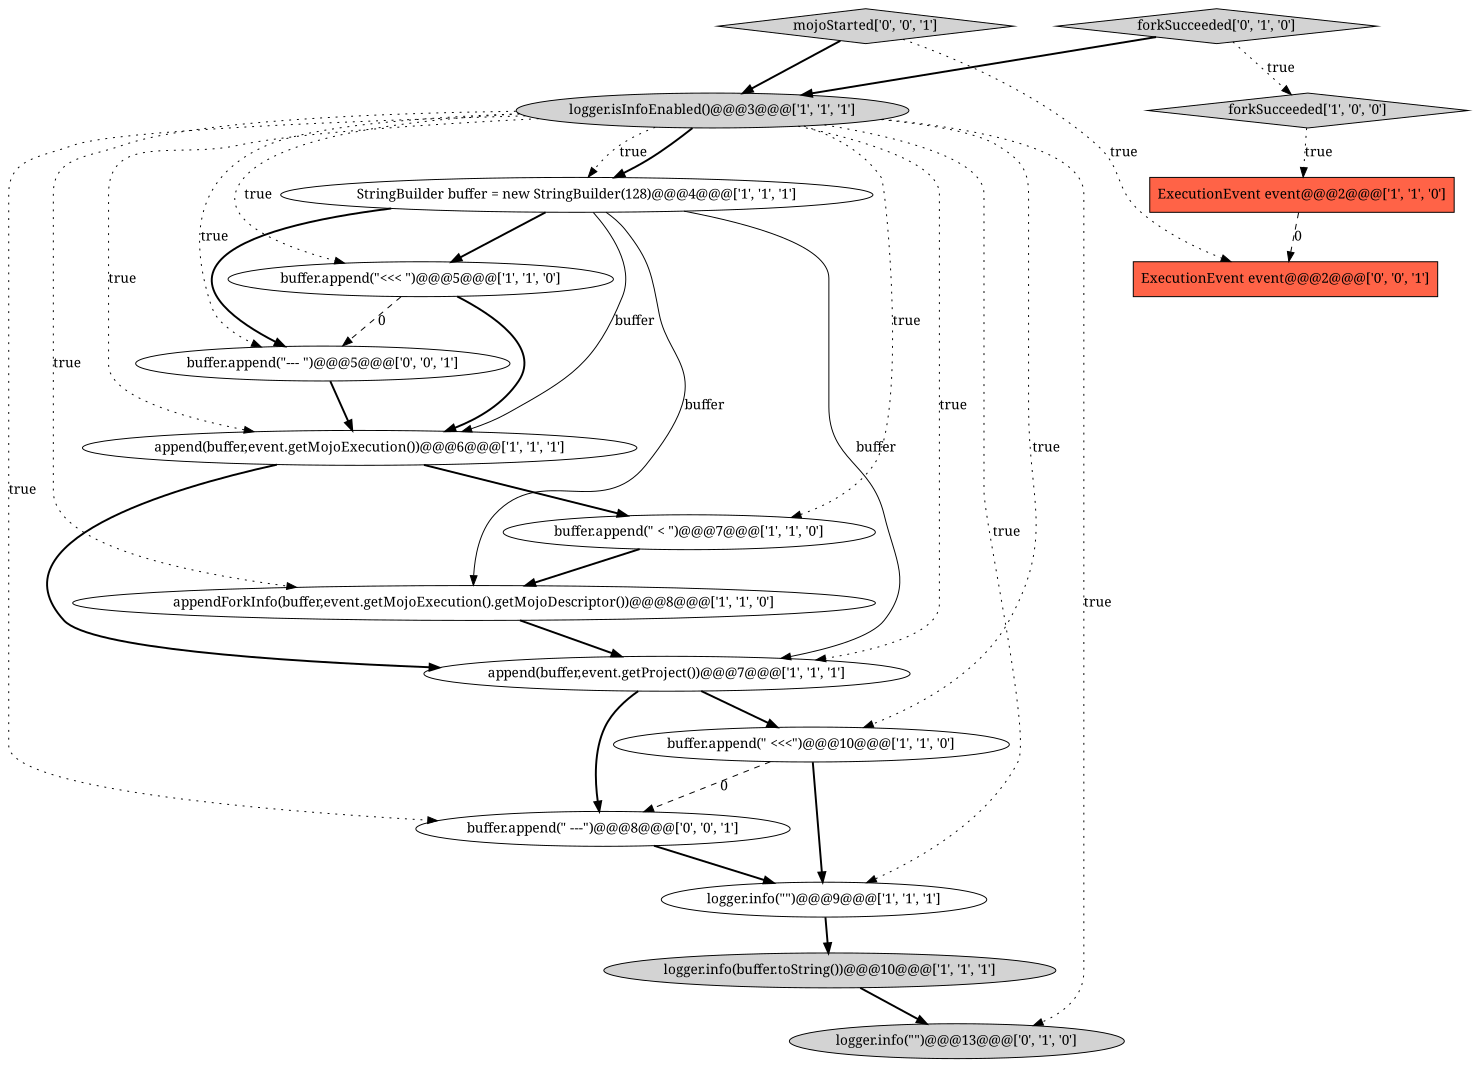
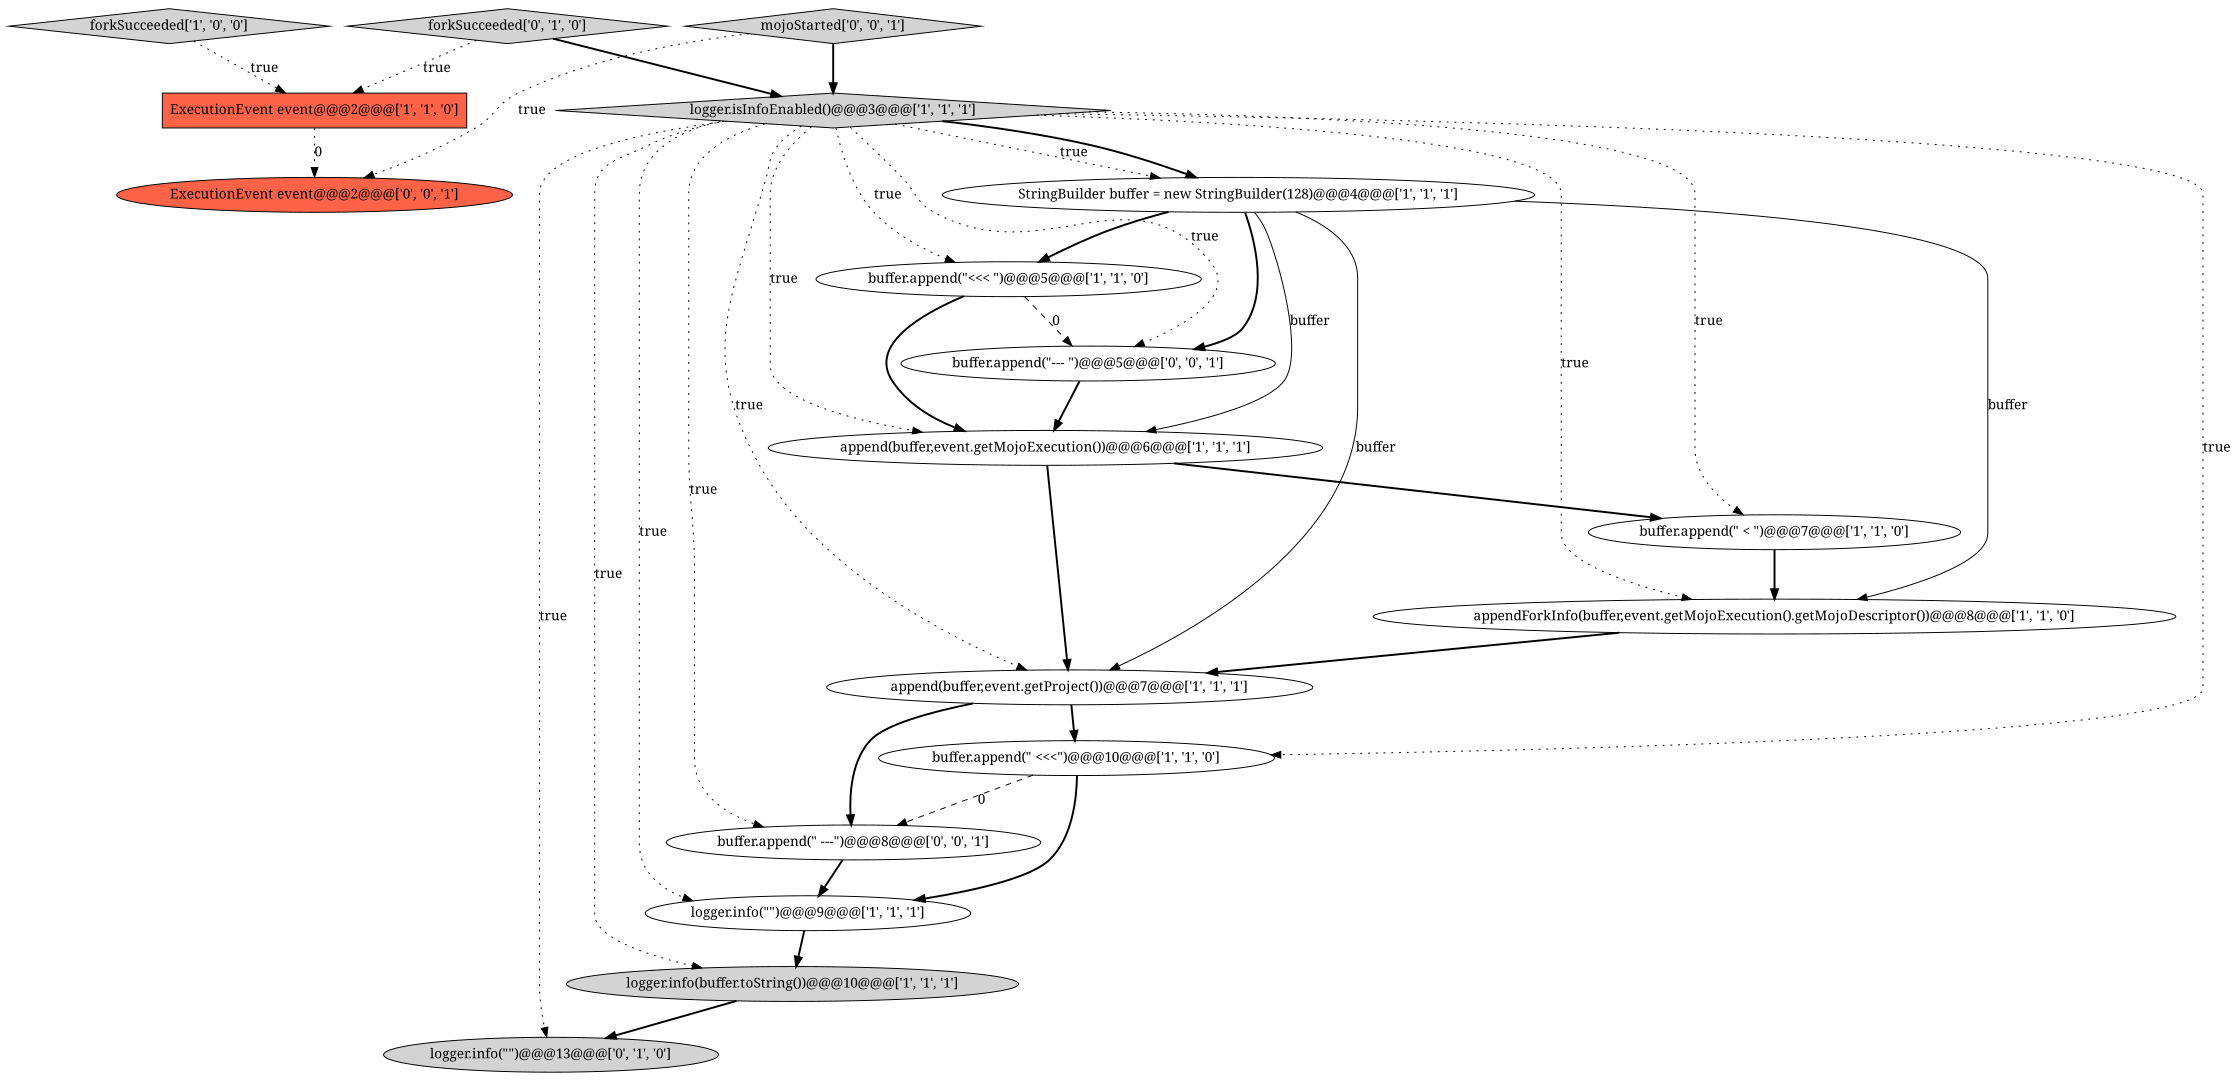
(1258, 65) -> (420, 65)
(713, 111) -> (833, 111)
(1295, 232) -> (315, 148)
(1285, 279) -> (315, 195)
none -> (595, 533)
